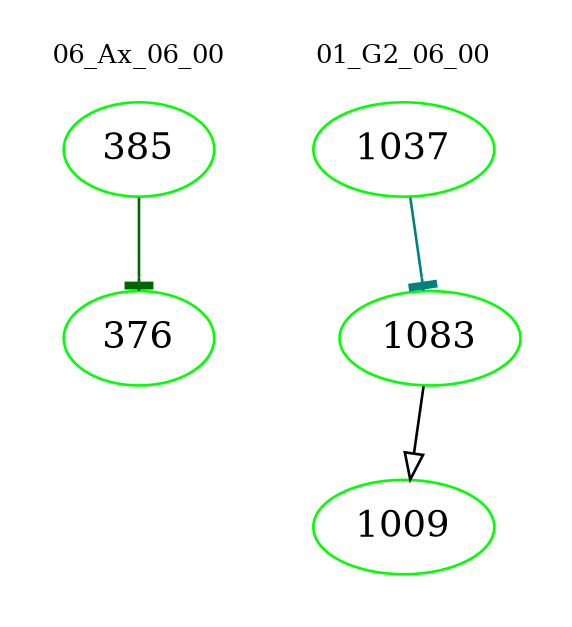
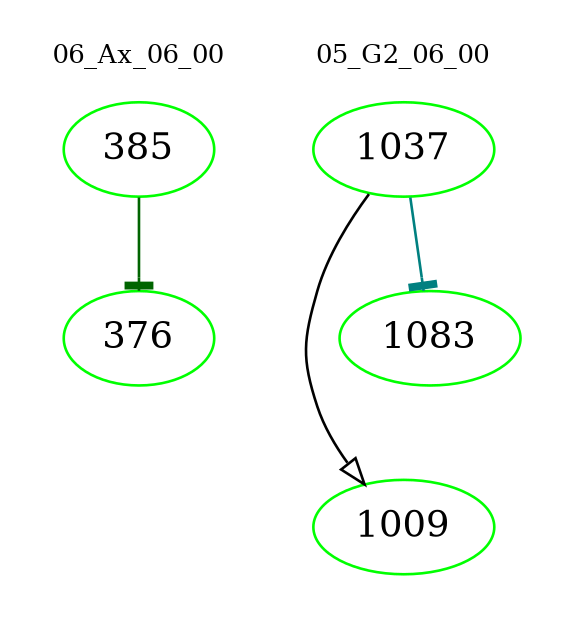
(404, 56) -> (404, 56)
(419, 420) -> (309, 326)
